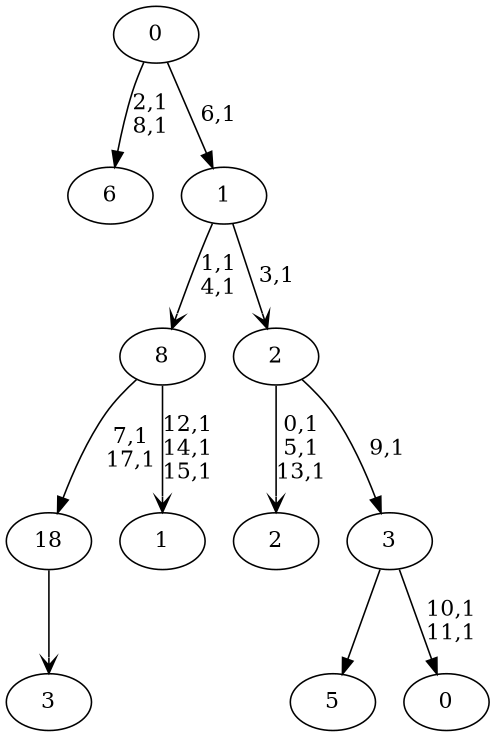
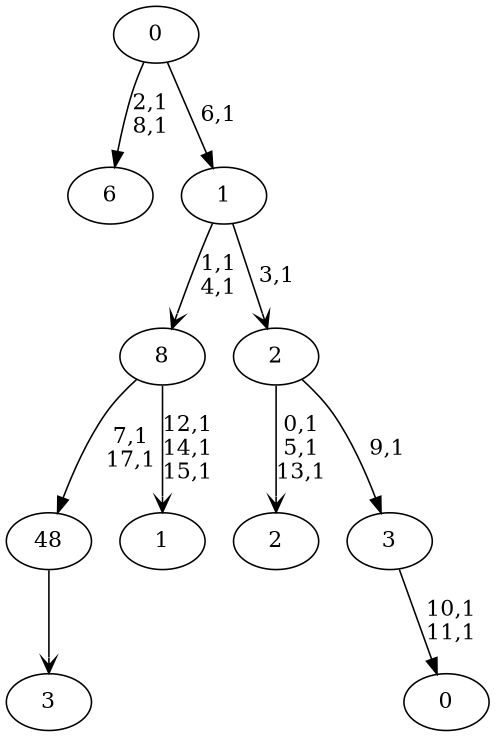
(49, 541) -> (49, 541)
(333, 702) -> none
